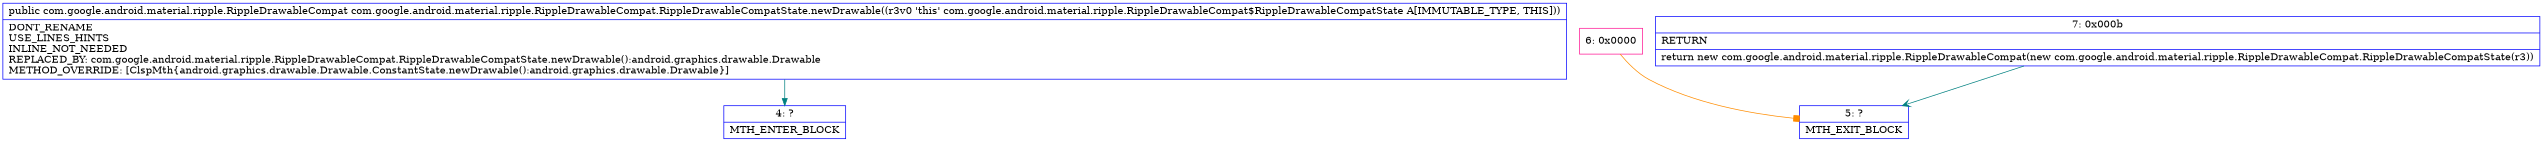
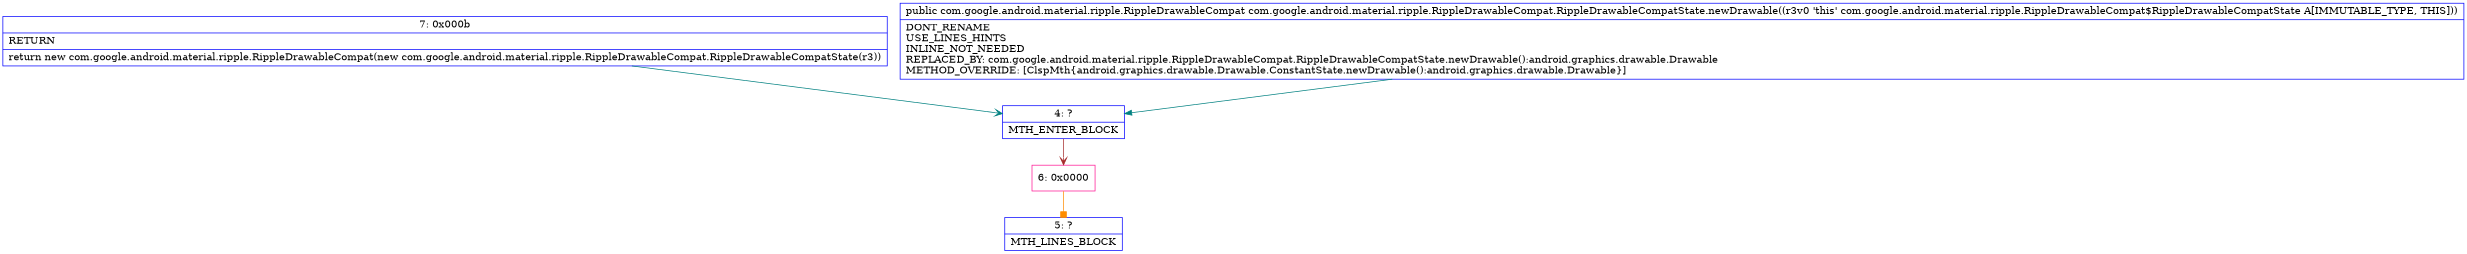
(1967, 85) -> (814, 89)
(1854, 130) -> (1064, 242)
none -> (1064, 148)
